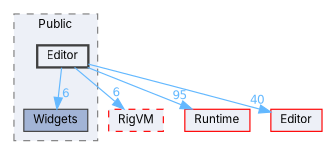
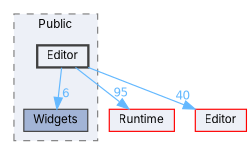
(136, 120) -> none
